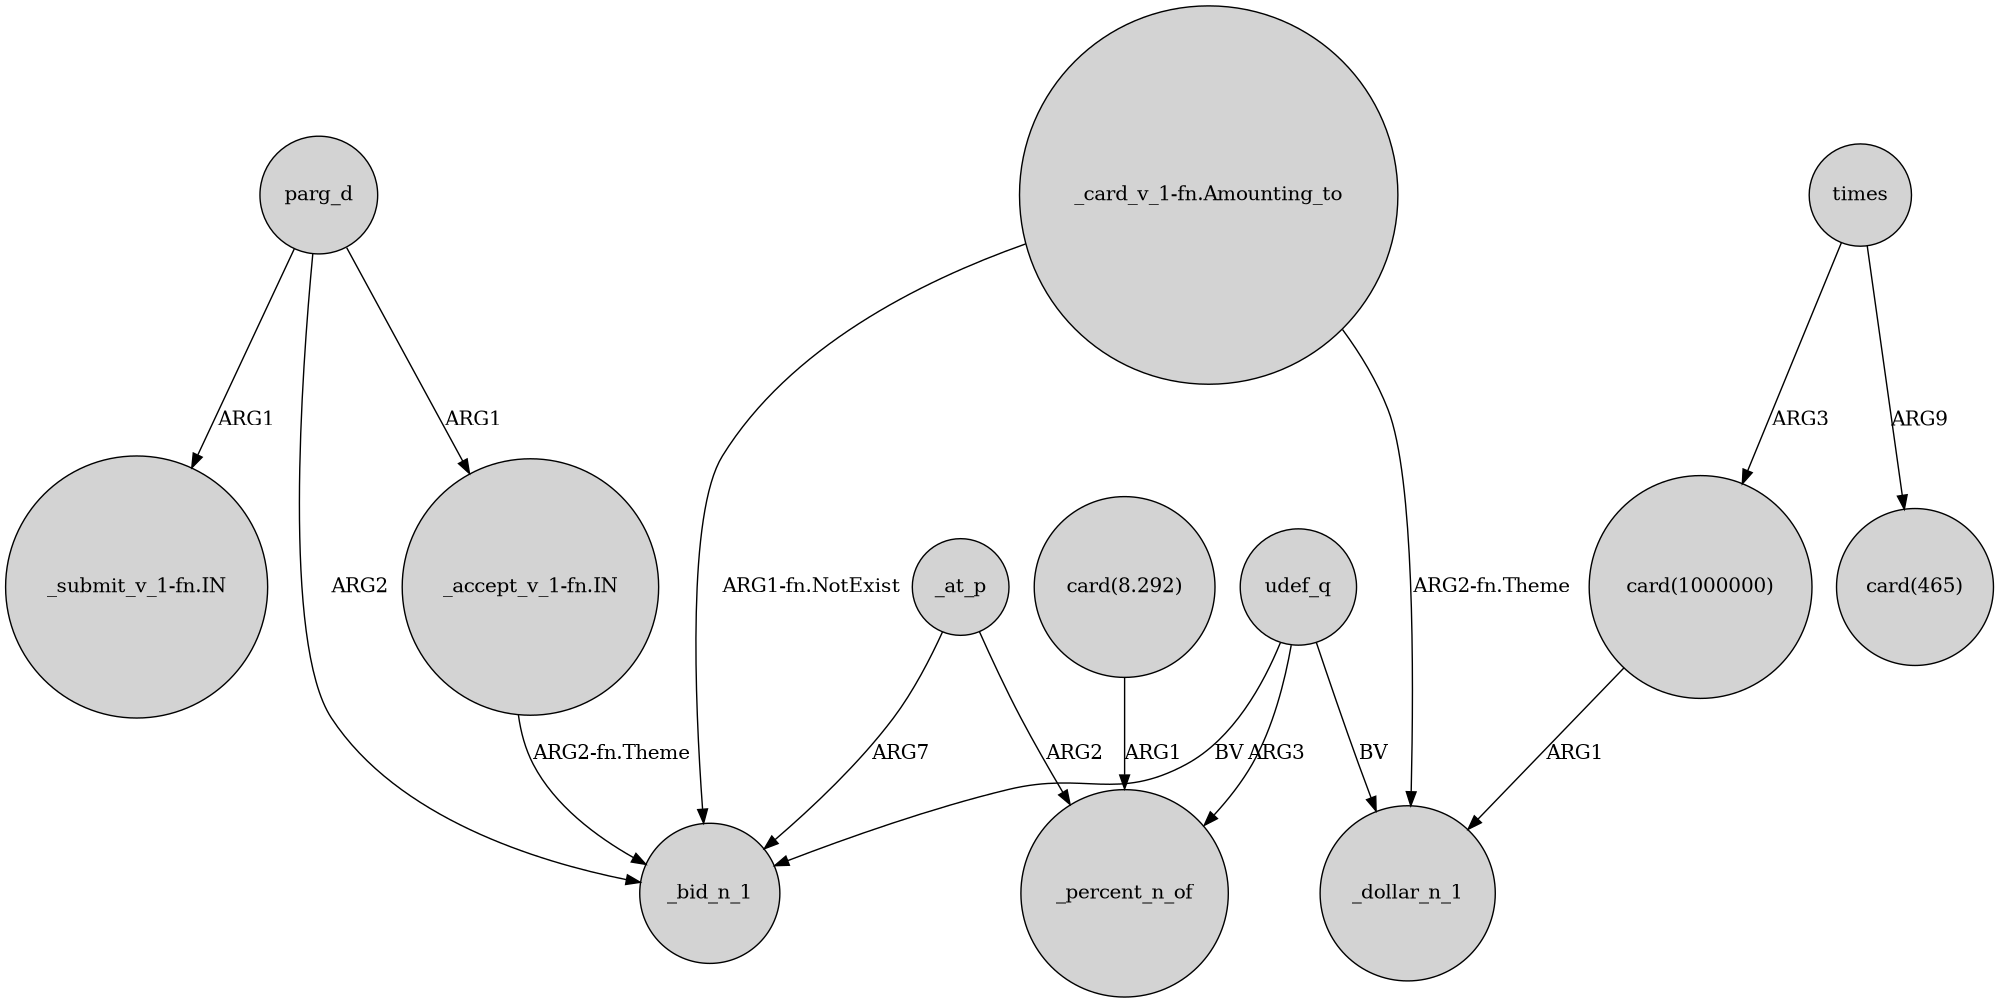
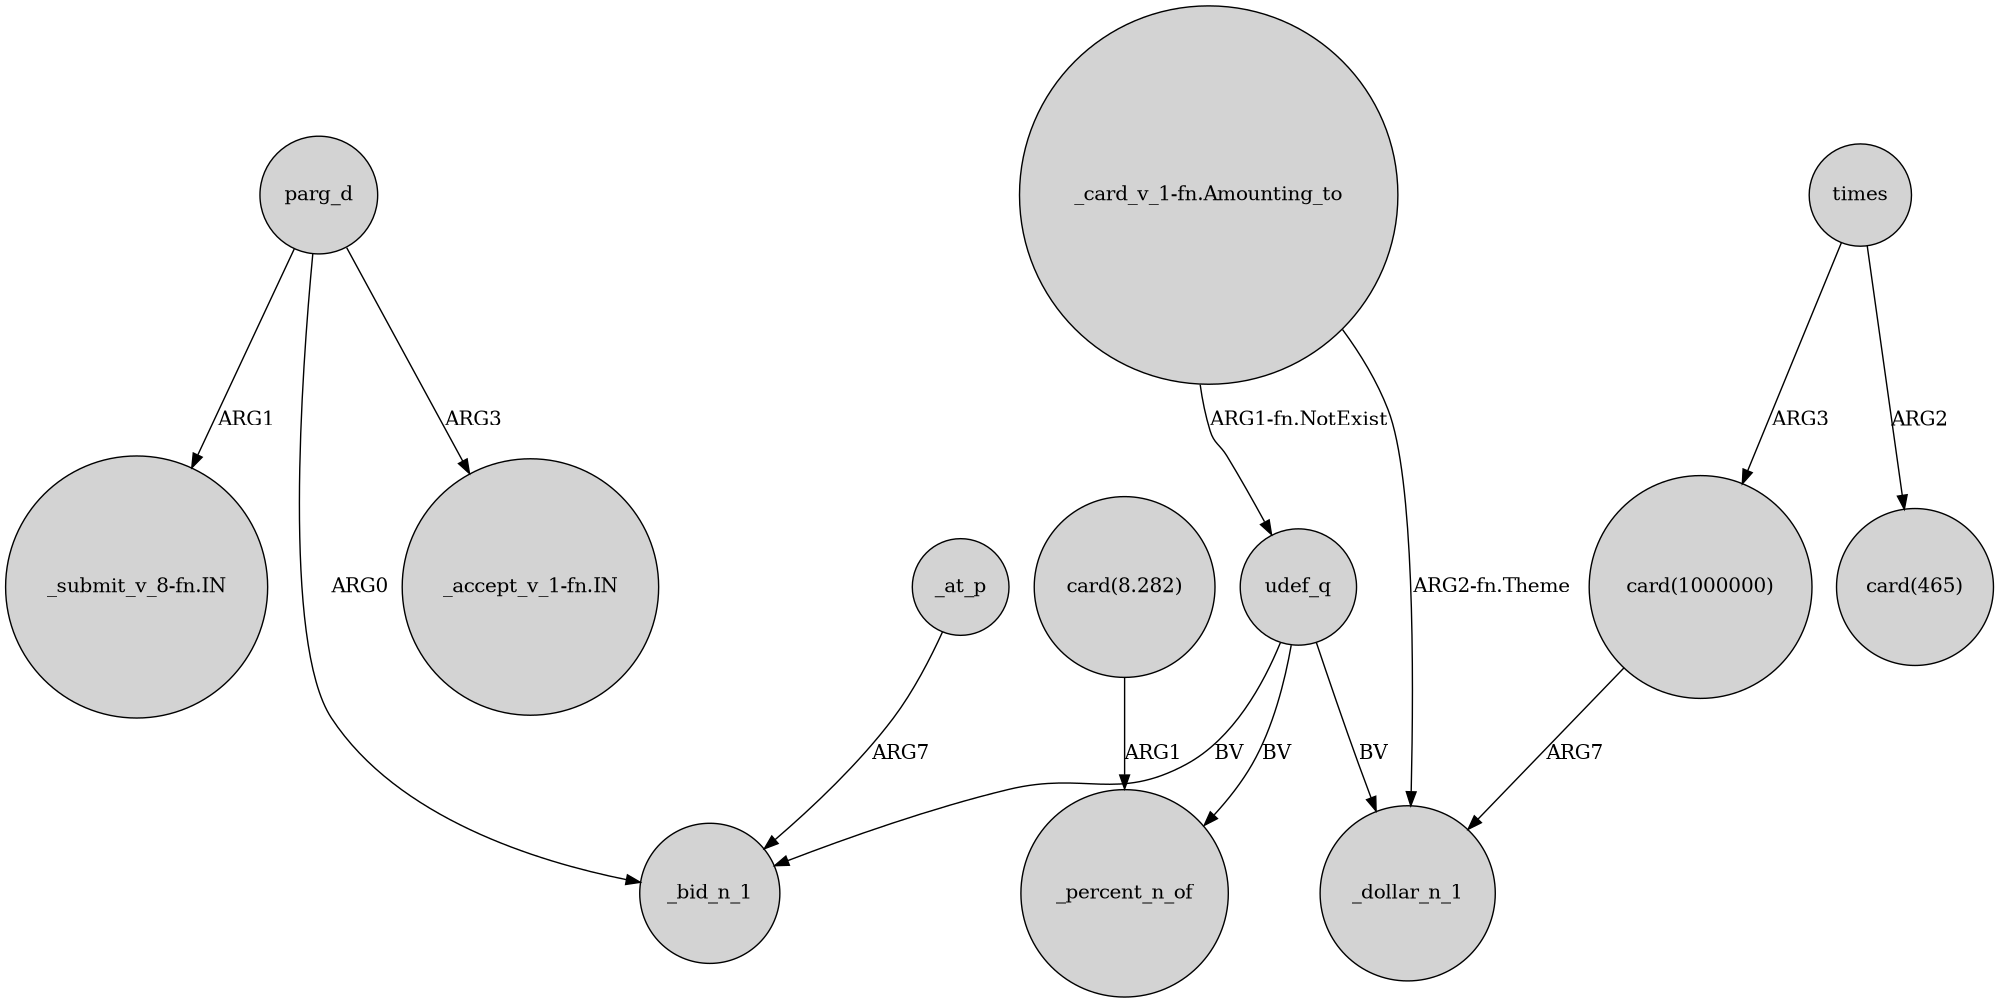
(474, 420) -> (474, 420)
(1920, 420) -> (1920, 420)
(728, 448) -> (1226, 455)
(137, 587) -> (137, 587)
(360, 587) -> (360, 587)
(1125, 587) -> (1125, 587)
(1018, 713) -> none
(1277, 754) -> (1277, 754)
(1575, 754) -> (1575, 754)
(558, 800) -> none
